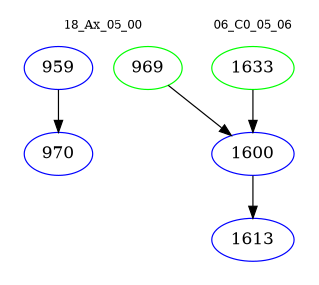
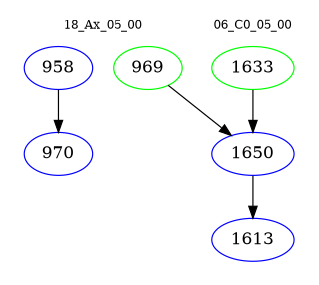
(253, 26) -> (253, 26)
(58, 68) -> (58, 68)
(253, 154) -> (253, 154)
